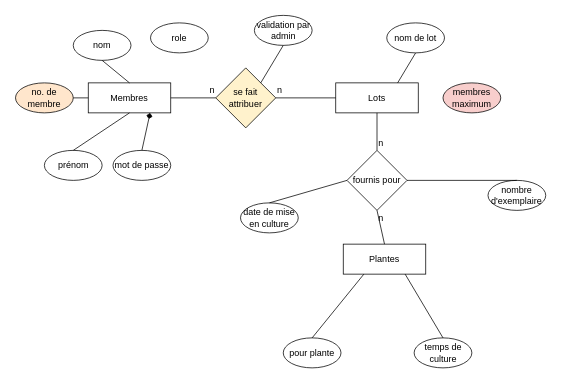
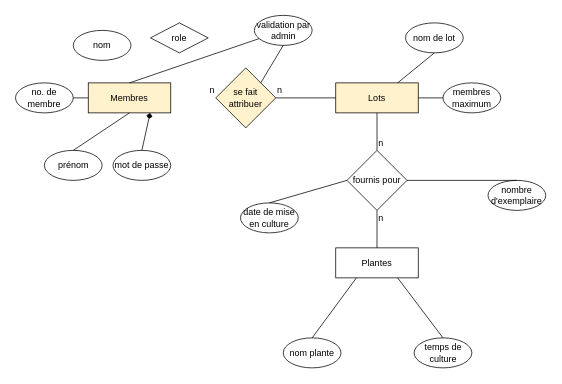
(179, 38) -> (179, 38)
(416, 38) -> (434, 38)
(116, 72) -> (194, 61)
(44, 98) -> (44, 98)
(129, 98) -> (129, 98)
(193, 98) -> none
(377, 98) -> (377, 98)
none -> (431, 98)
(472, 98) -> (472, 98)
(384, 259) -> (377, 263)
(312, 353) -> (312, 353)
